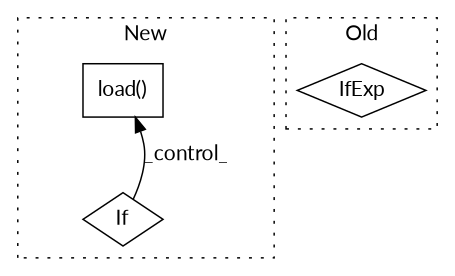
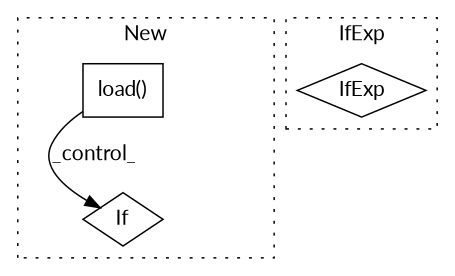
(362, 35) -> (362, 35)
(144, 166) -> (49, 157)
